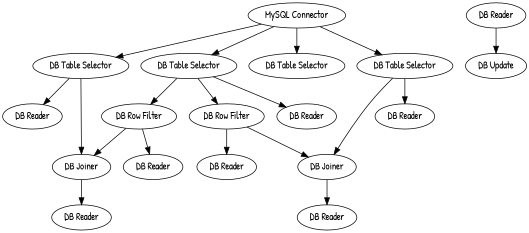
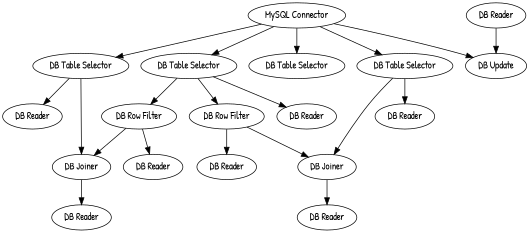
none -> (400, 39)
